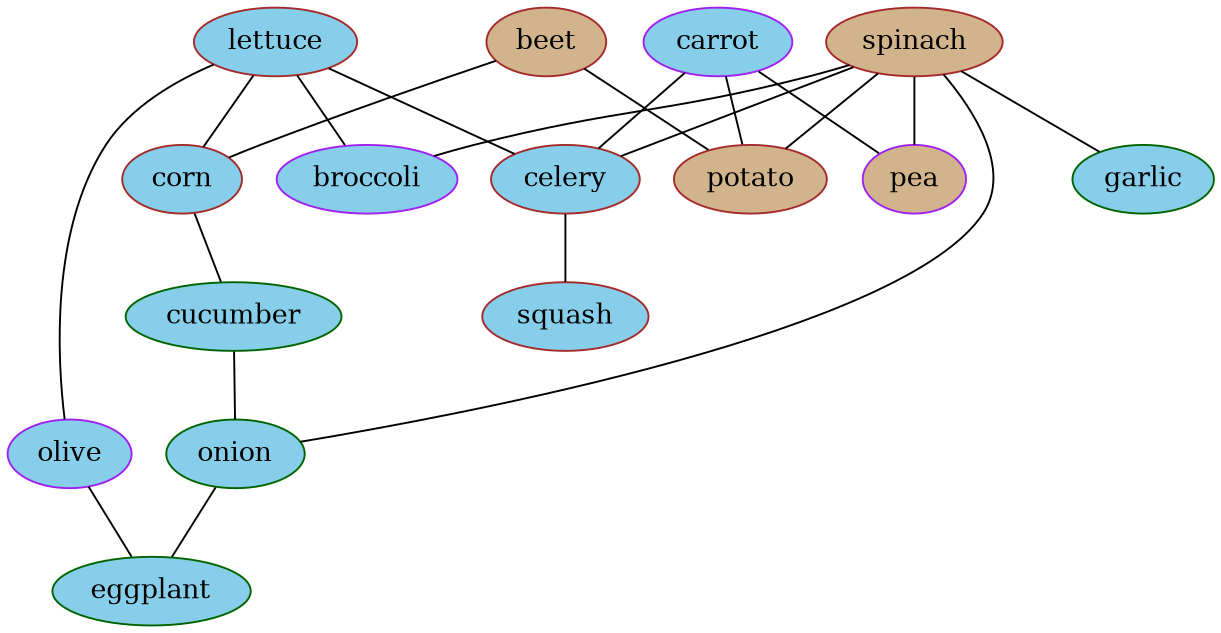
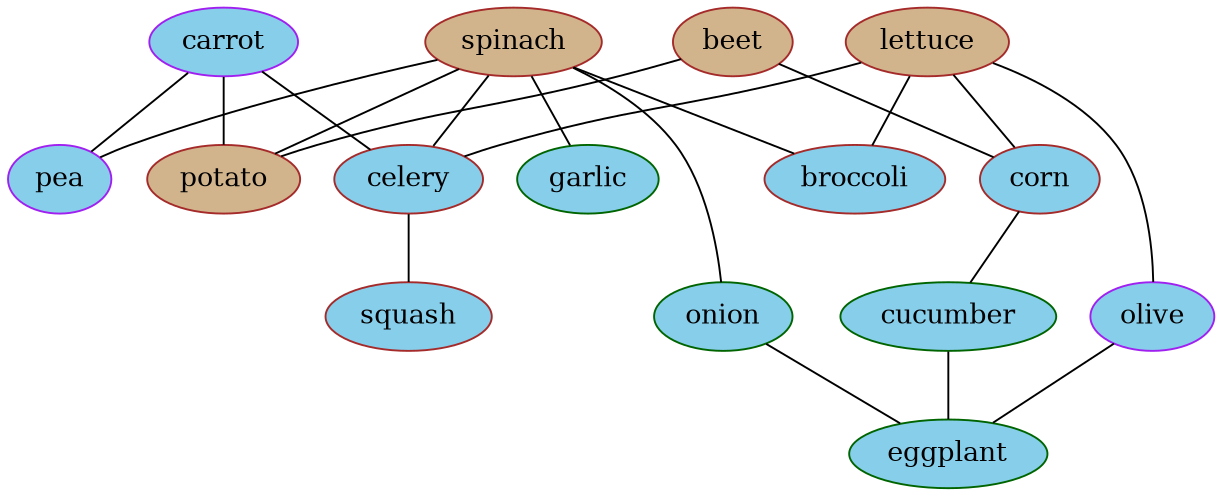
(276, 42) -> (927, 42)
(367, 179) -> (855, 179)
(914, 179) -> (60, 179)
(235, 385) -> (948, 385)
